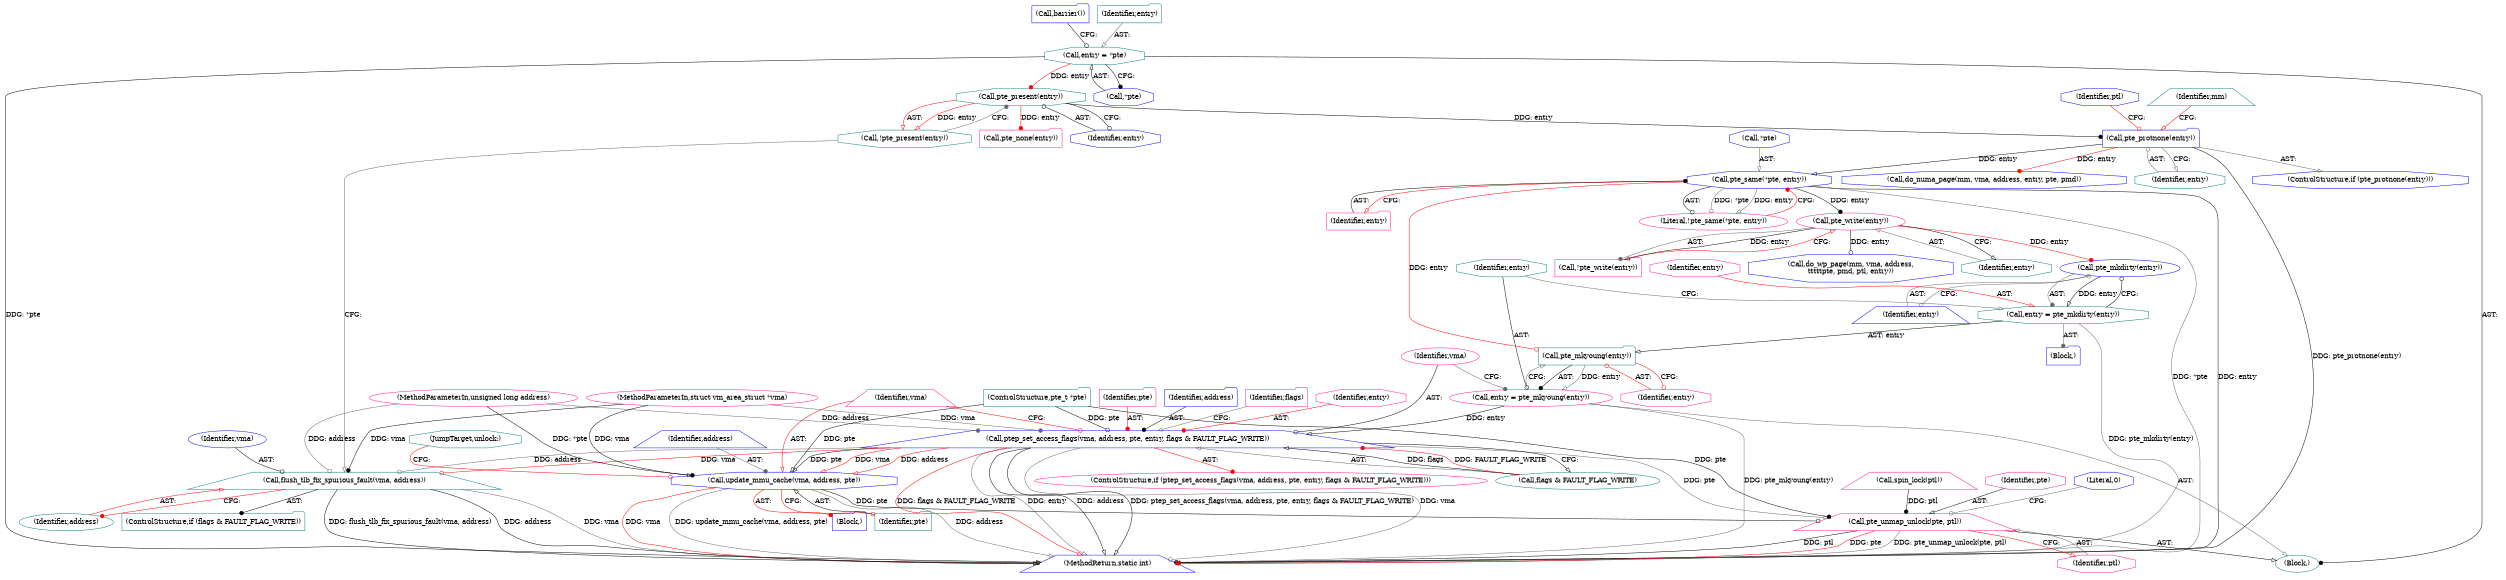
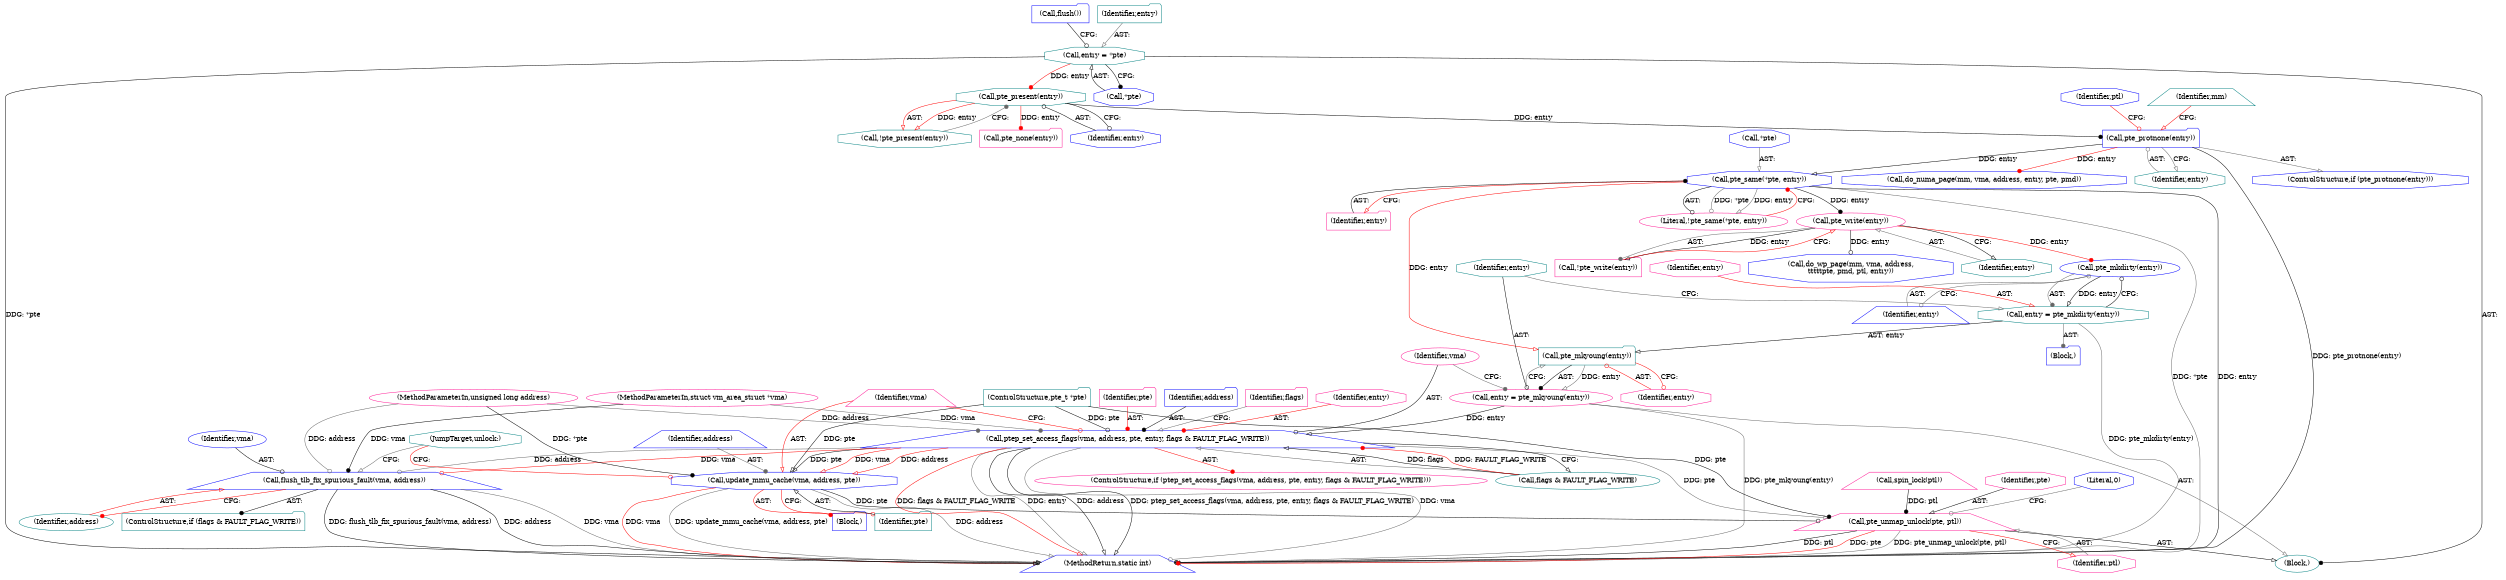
(1060, 14) -> (1060, 14)
(446, 159) -> (391, 453)
(1434, 205) -> (1434, 205)
(604, 455) -> none
(344, 481) -> (344, 481)
